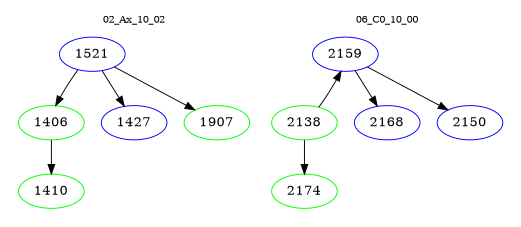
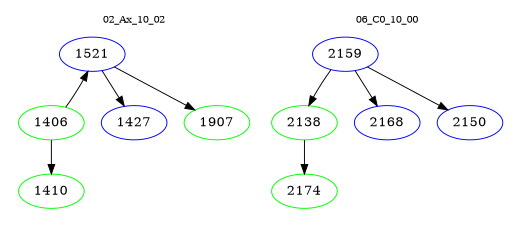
(69, 83) -> (75, 94)
(328, 94) -> (322, 83)
